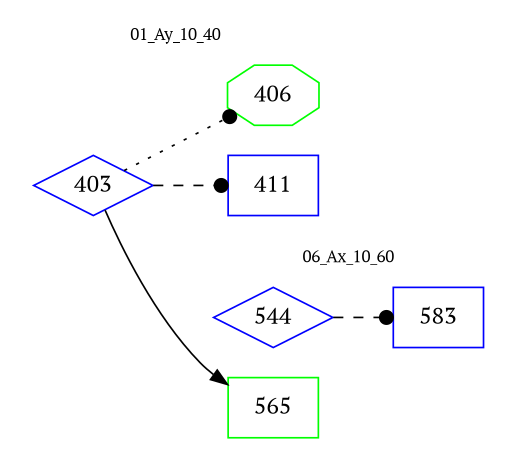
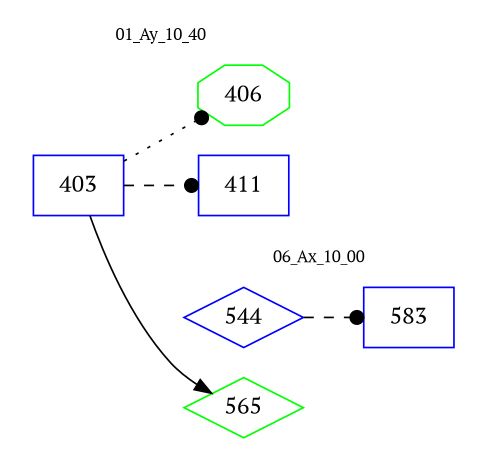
(93, 185) -> (79, 185)
(348, 258) -> (319, 258)
(273, 408) -> (244, 408)
